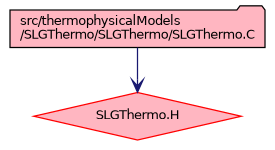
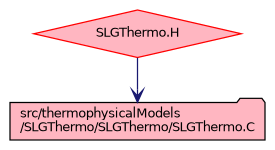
(138, 64) -> (138, 74)
